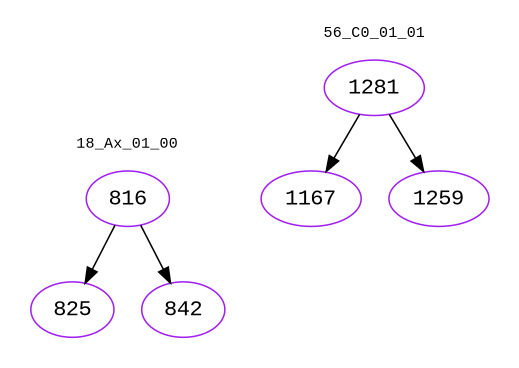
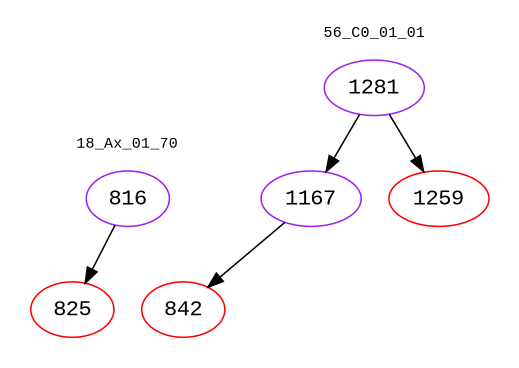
(128, 144) -> (128, 144)
(439, 199) -> (439, 199)
(152, 247) -> (252, 250)
(72, 310) -> (72, 310)
(183, 310) -> (183, 310)
